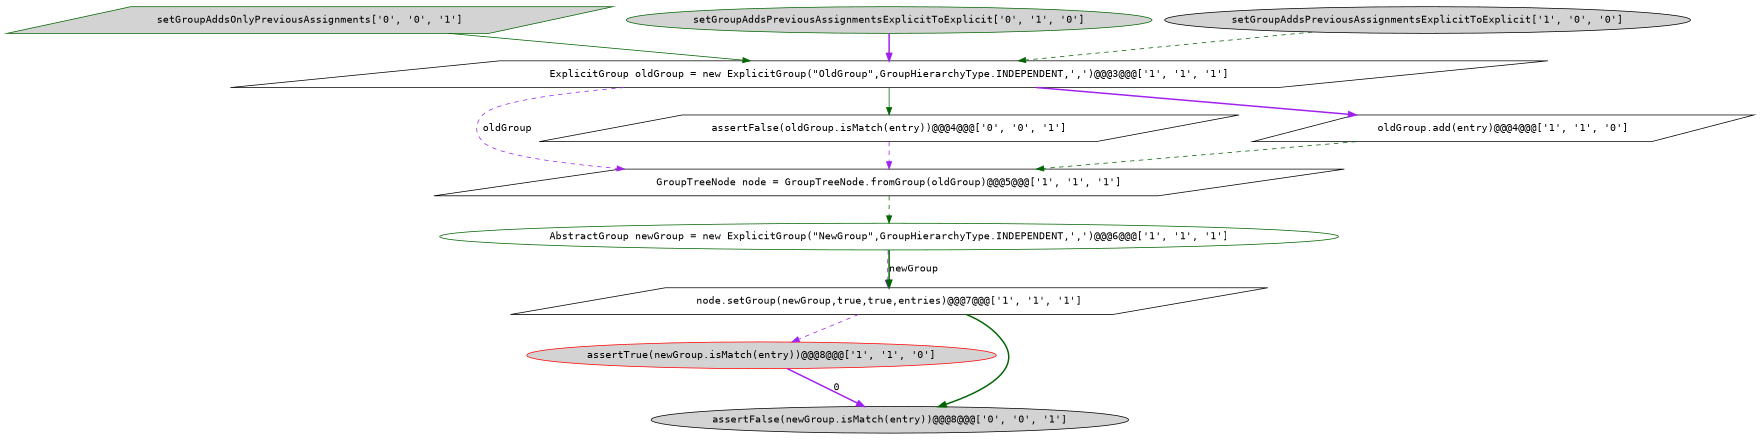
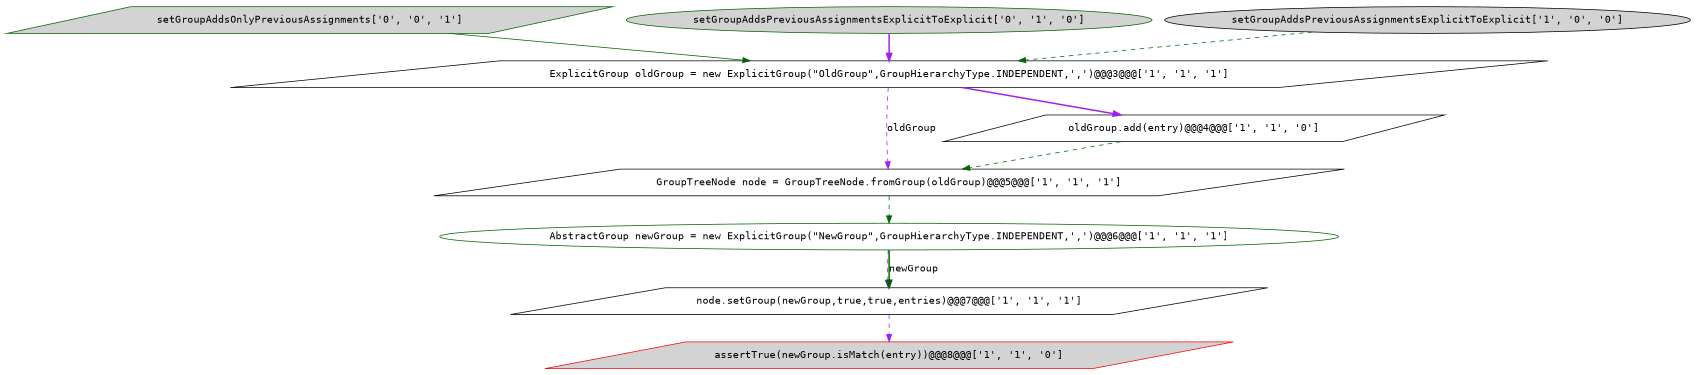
(889, 128) -> none
(762, 355) -> (889, 355)
(890, 420) -> none
